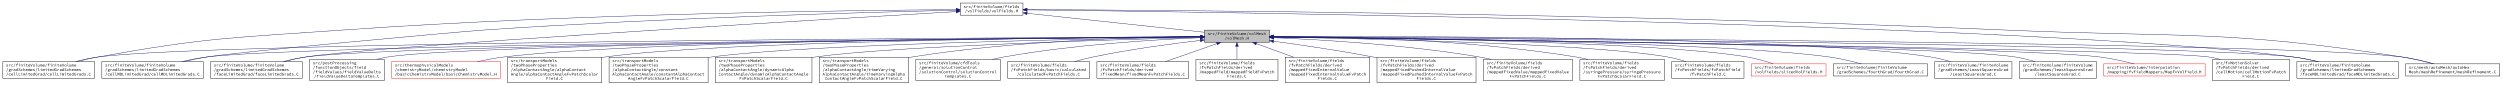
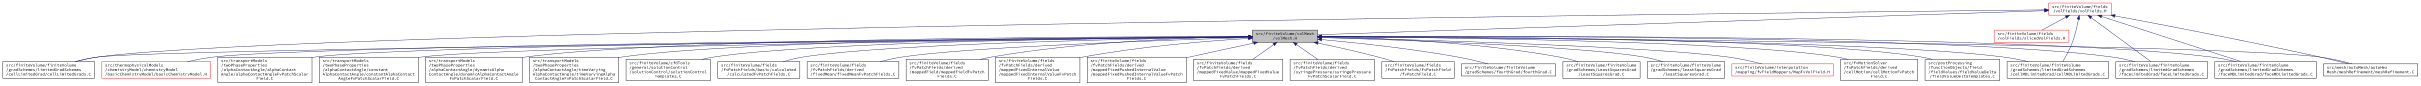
(992, 9) -> (2080, 9)
(1637, 47) -> (2054, 24)
